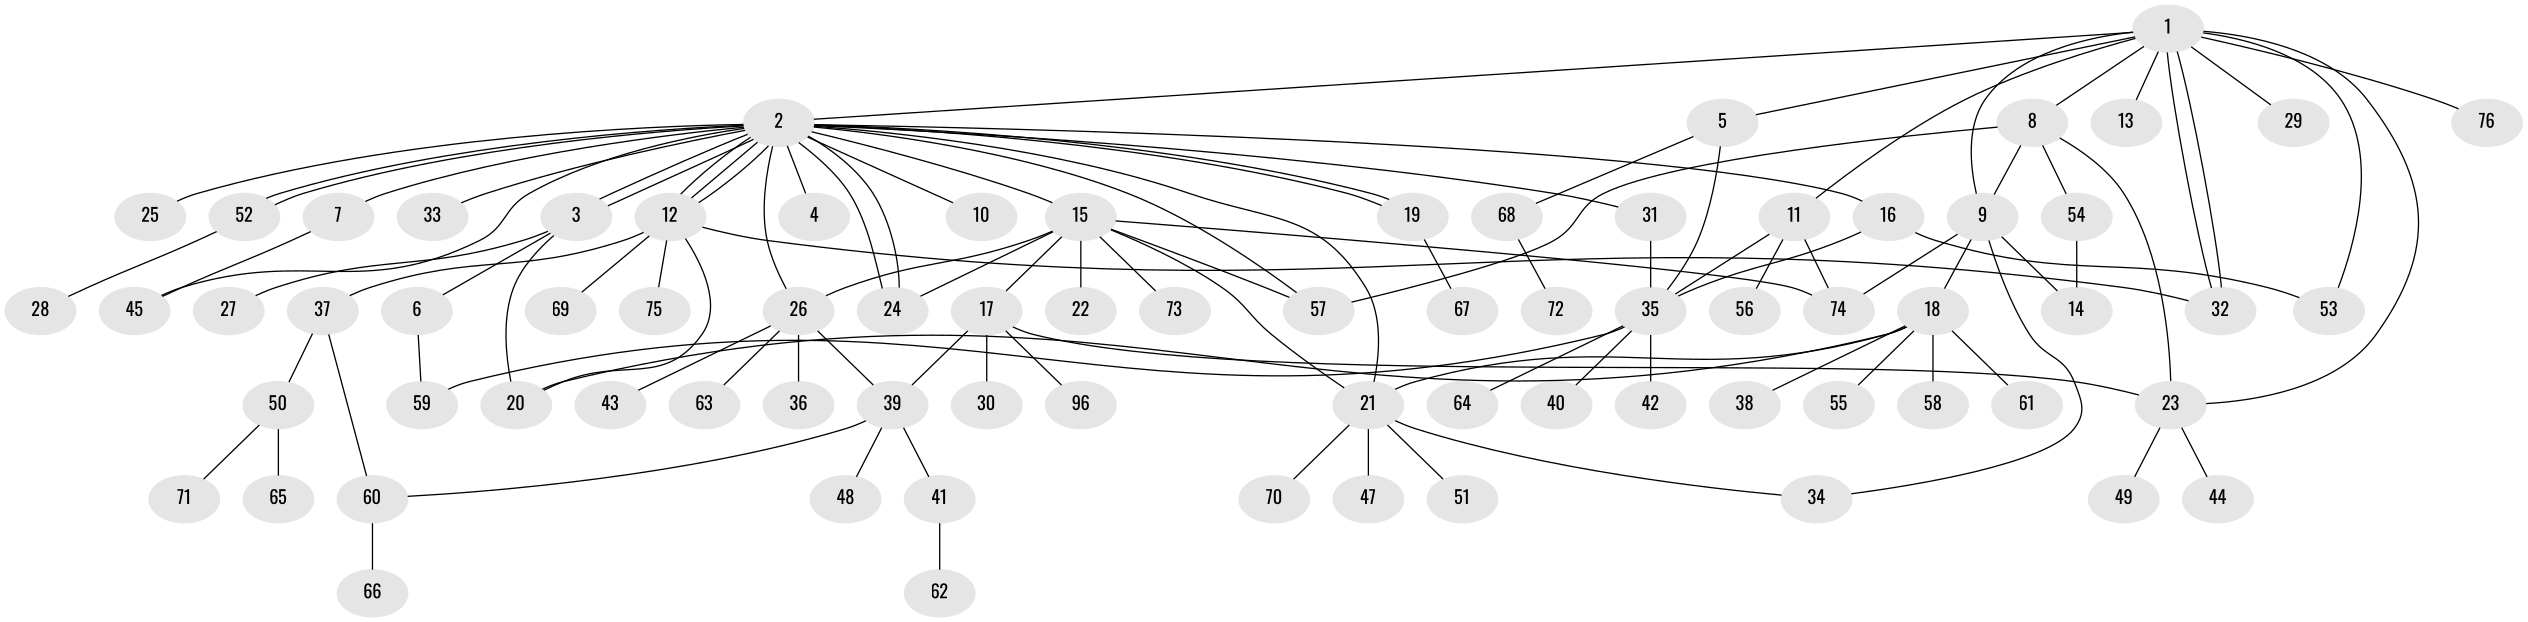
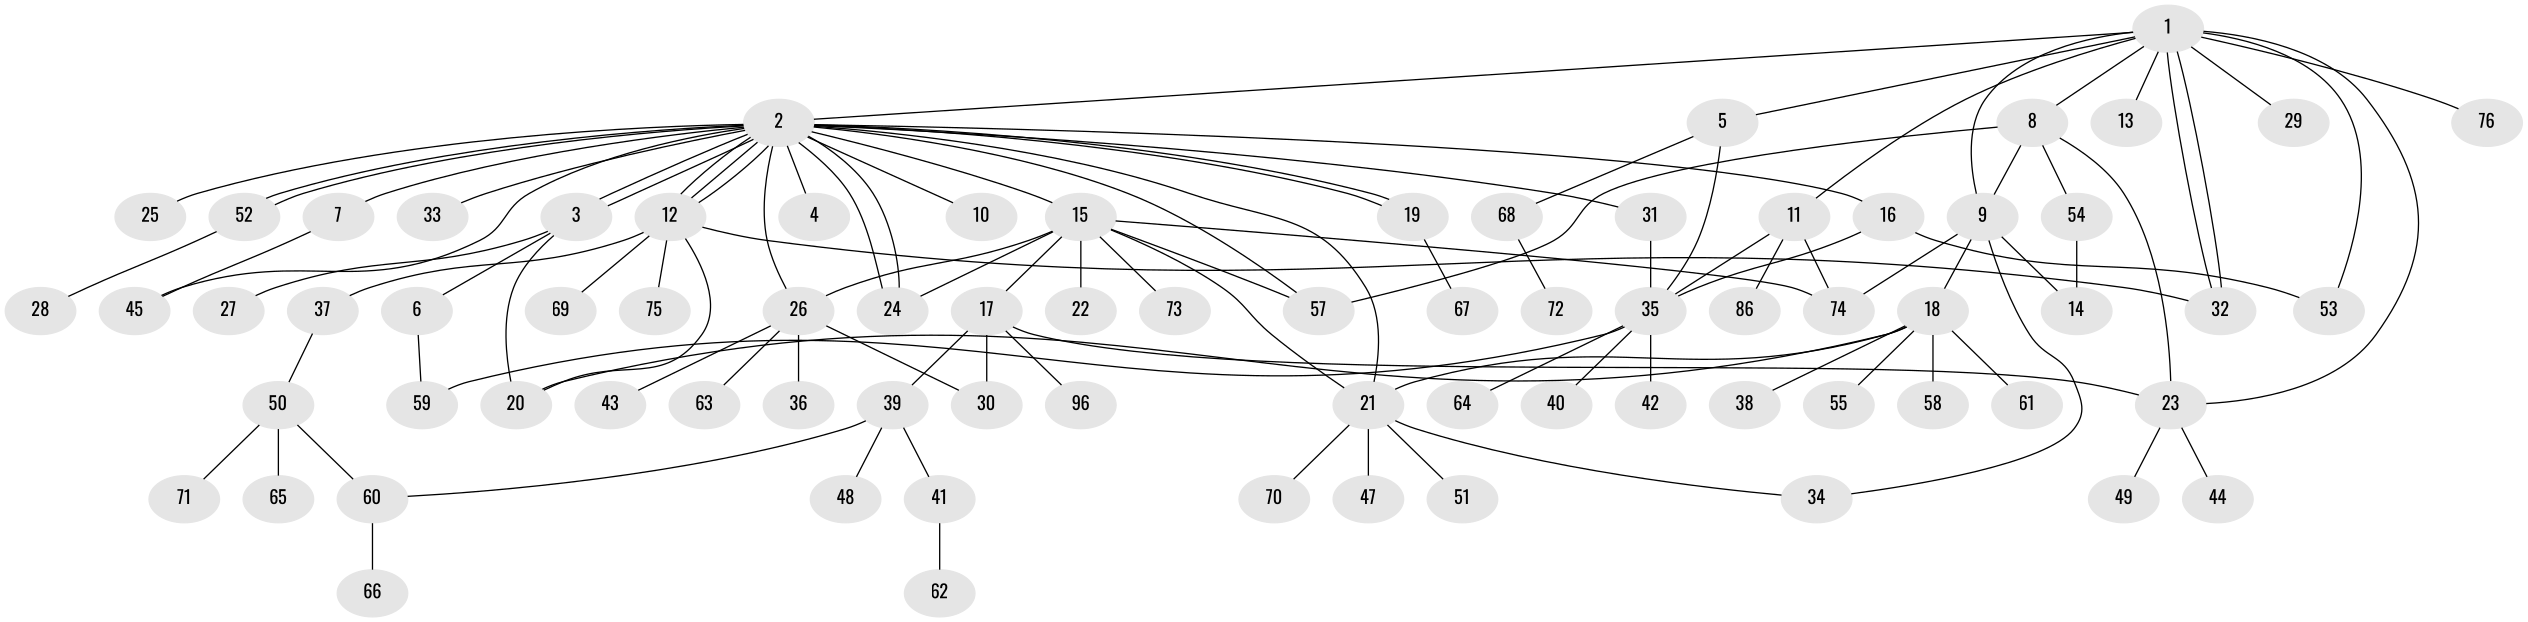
(1745, 311) -> (1745, 311)
(845, 358) -> (893, 358)
(348, 405) -> (325, 452)
